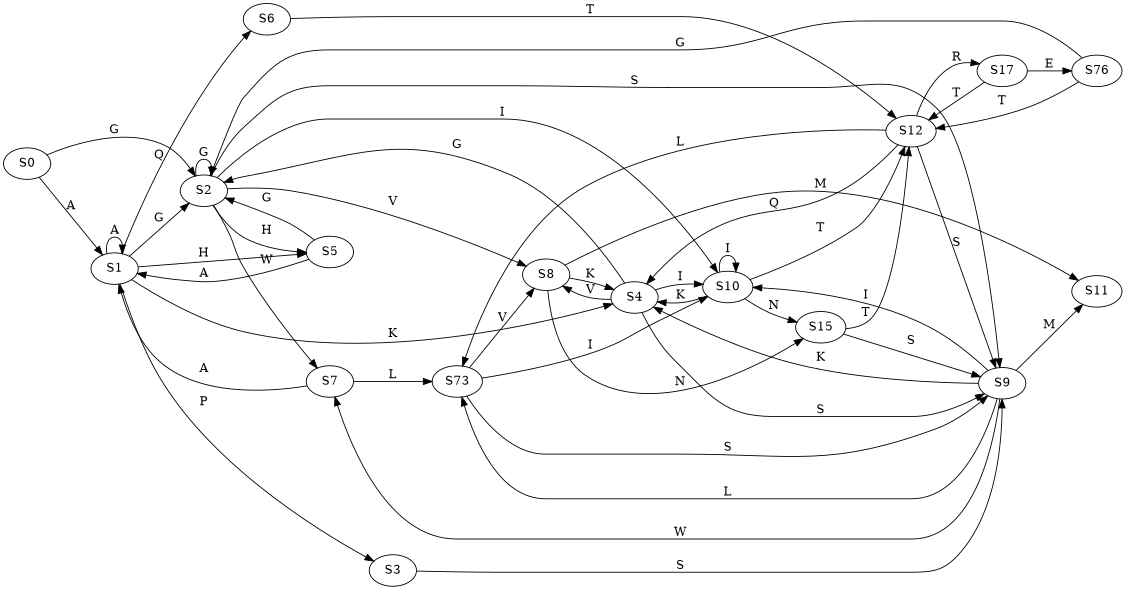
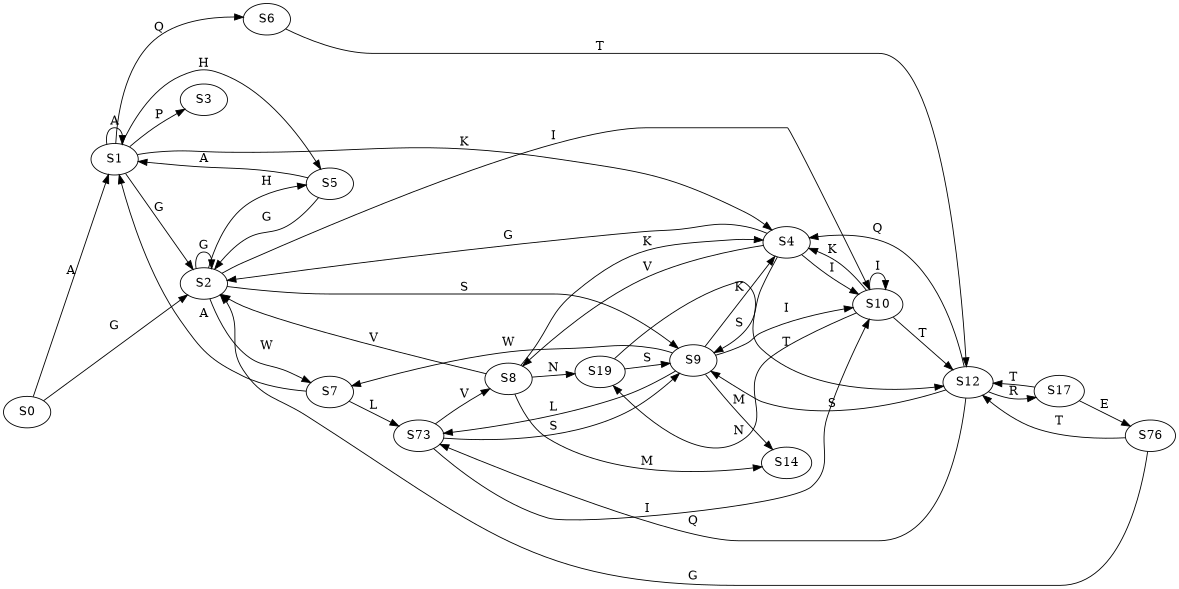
(680, 142) -> (693, 521)
(376, 211) -> (356, 341)
(1097, 291) -> (787, 463)
(821, 327) -> (600, 372)
(768, 572) -> none
